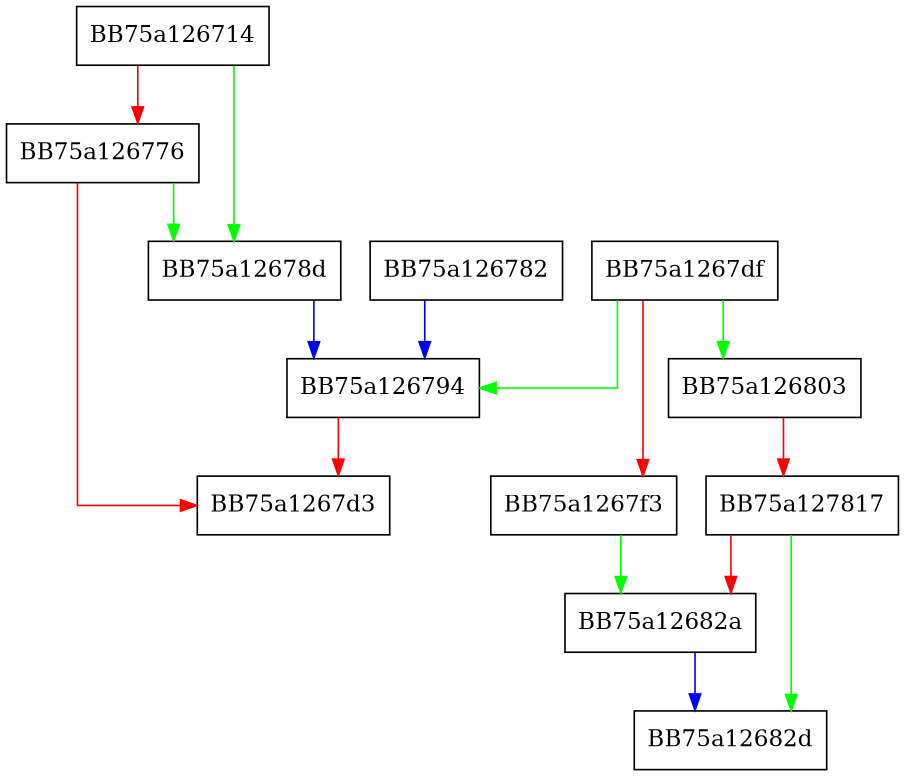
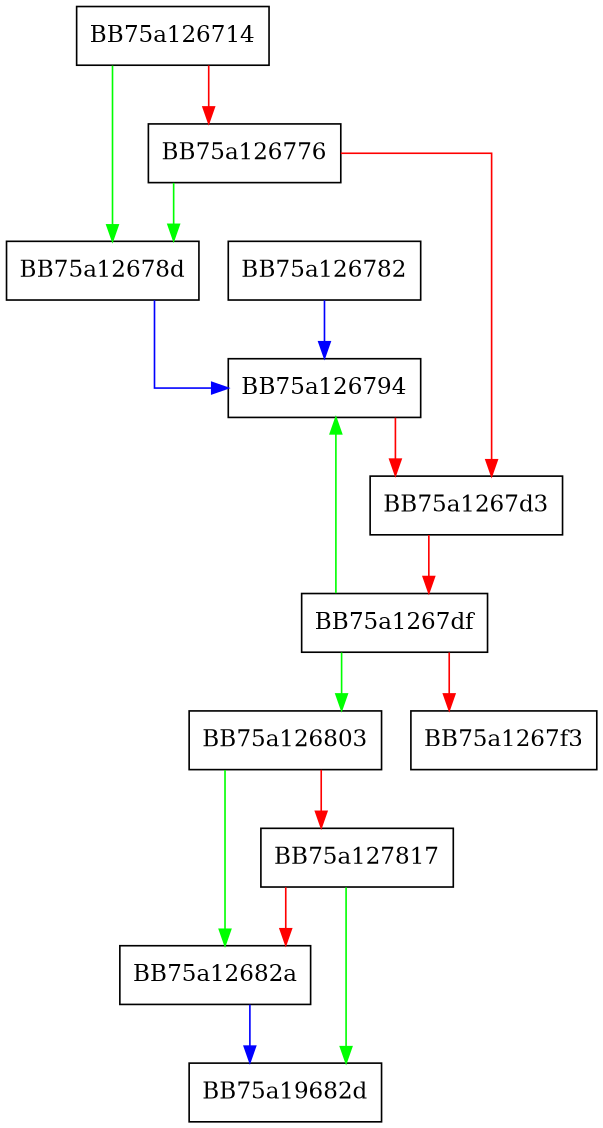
none -> (429, 556)
(621, 556) -> (225, 850)
(730, 740) -> (285, 1092)
